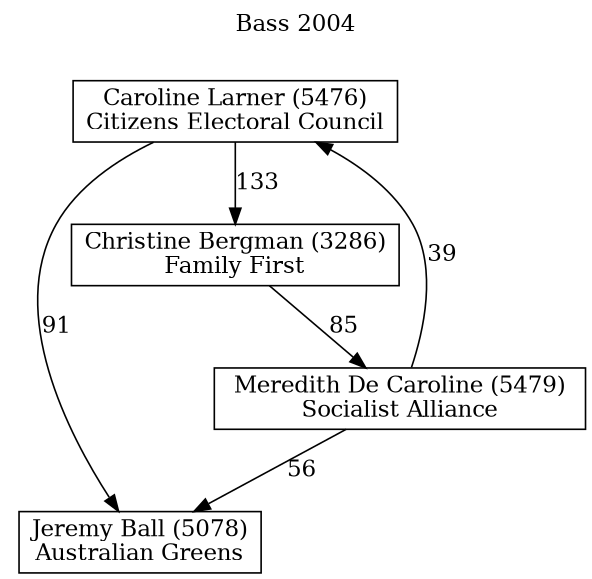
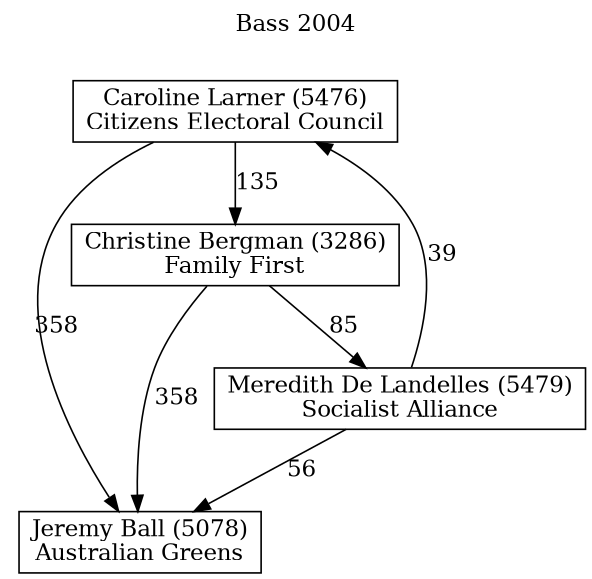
(258, 183) -> (258, 183)
(57, 327) -> (57, 327)
none -> (150, 383)
(400, 399) -> (400, 399)
